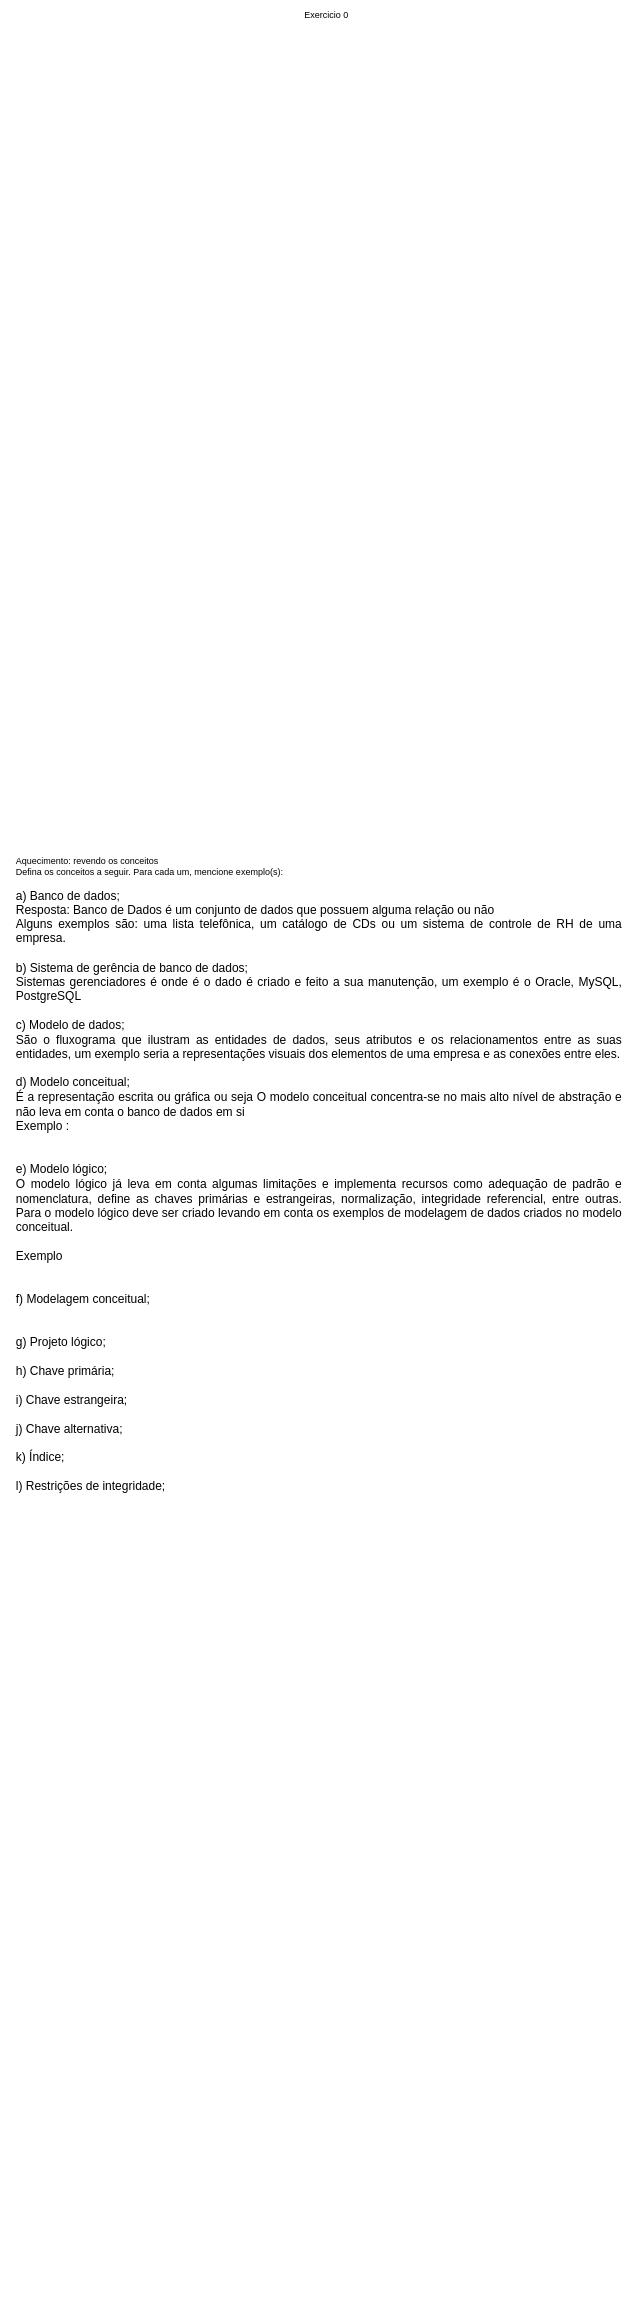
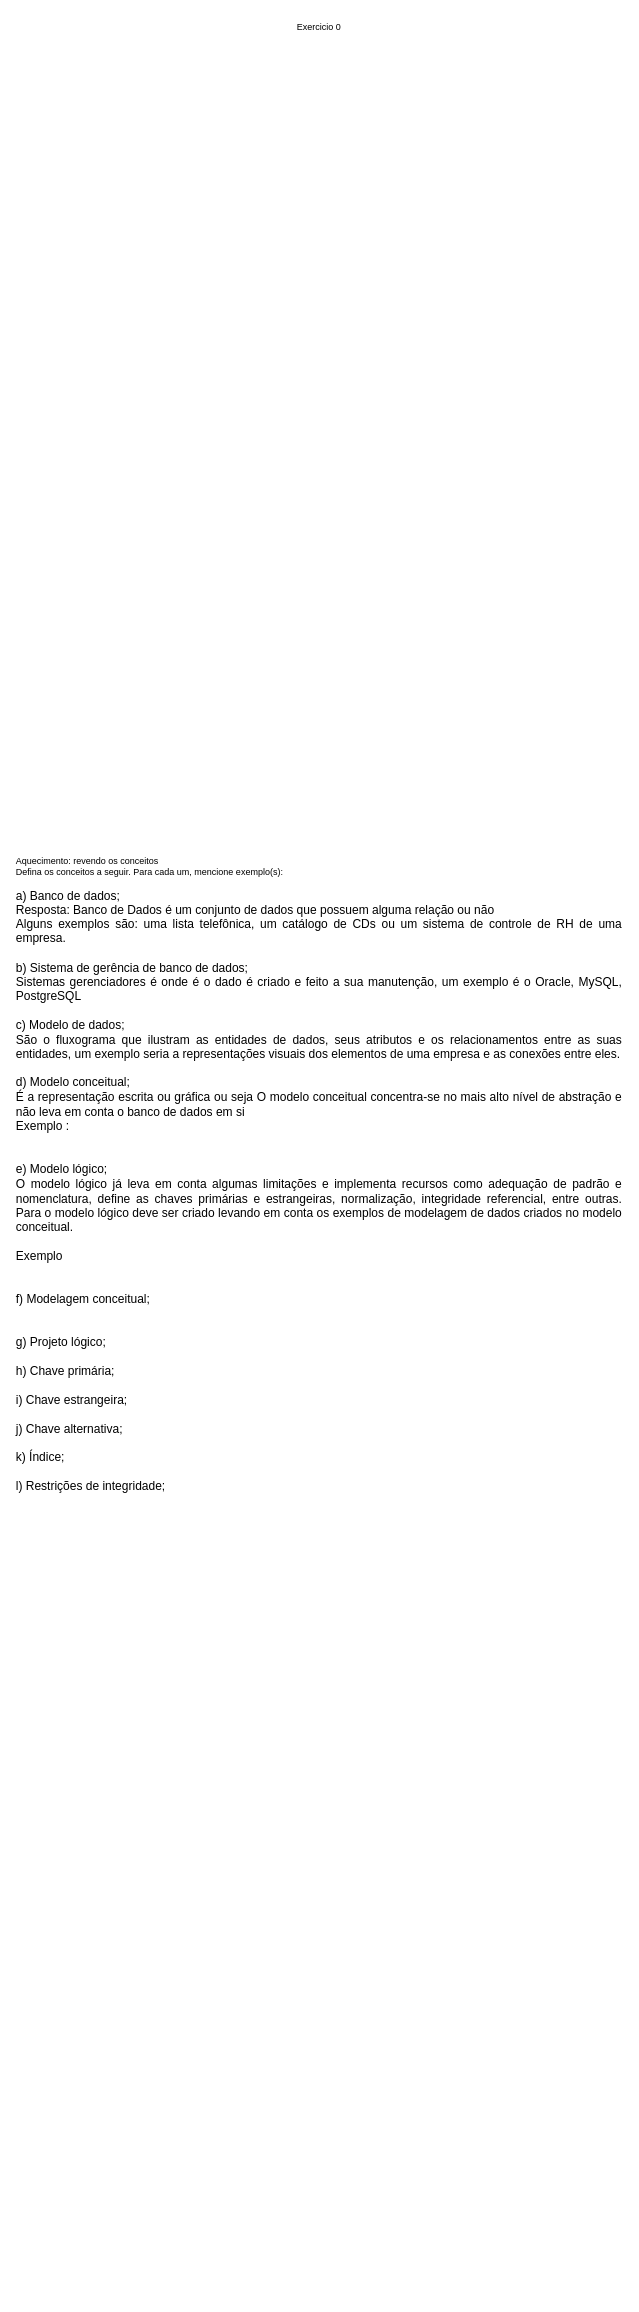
(327, 15) -> (319, 27)
